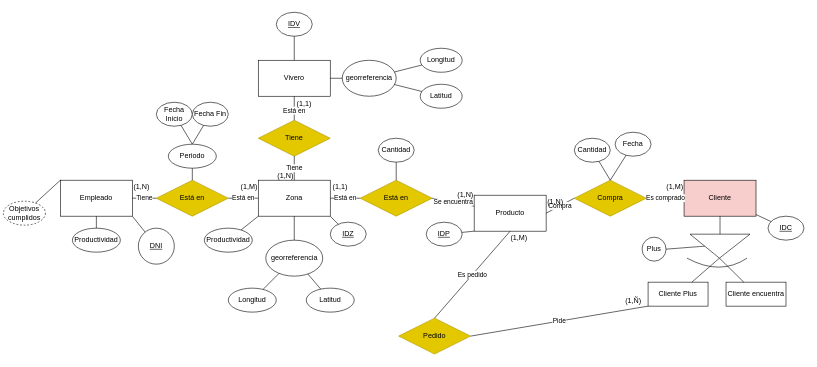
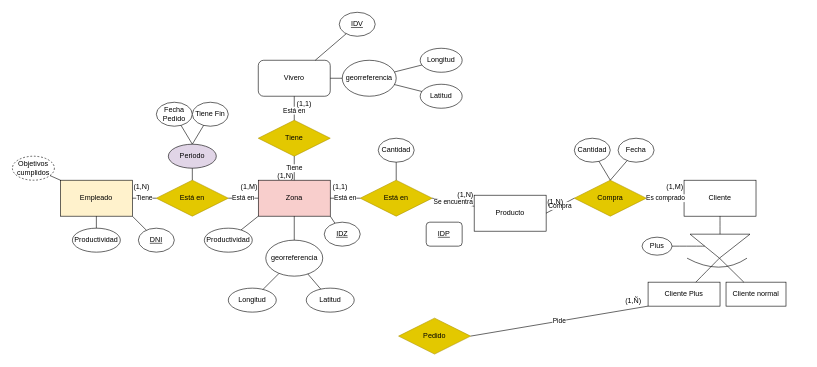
(294, 24) -> (357, 24)
(294, 78) -> (294, 78)
(174, 114) -> (174, 114)
(210, 114) -> (210, 114)
(633, 144) -> (636, 150)
(192, 156) -> (192, 156)
(96, 198) -> (96, 198)
(294, 198) -> (294, 198)
(720, 198) -> (720, 198)
(24, 213) -> (33, 168)
(764, 218) -> none
(786, 228) -> none
(468, 232) -> none
(348, 234) -> (342, 234)
(444, 234) -> (444, 234)
(156, 246) -> (156, 240)
(654, 249) -> (657, 246)
(472, 275) -> none
(678, 294) -> (684, 294)
(756, 294) -> (756, 294)
